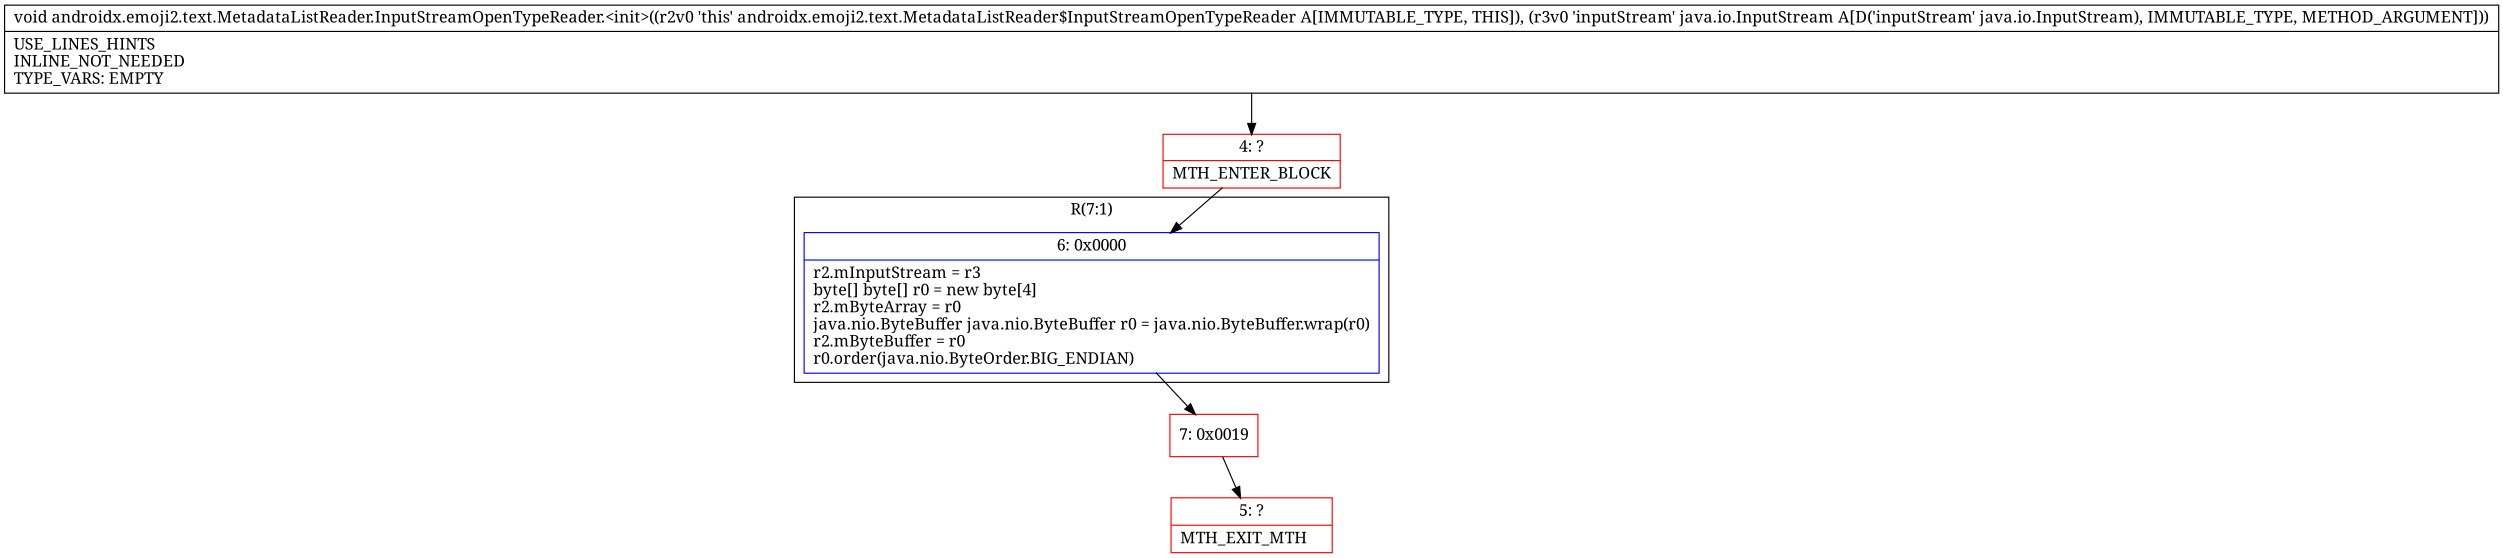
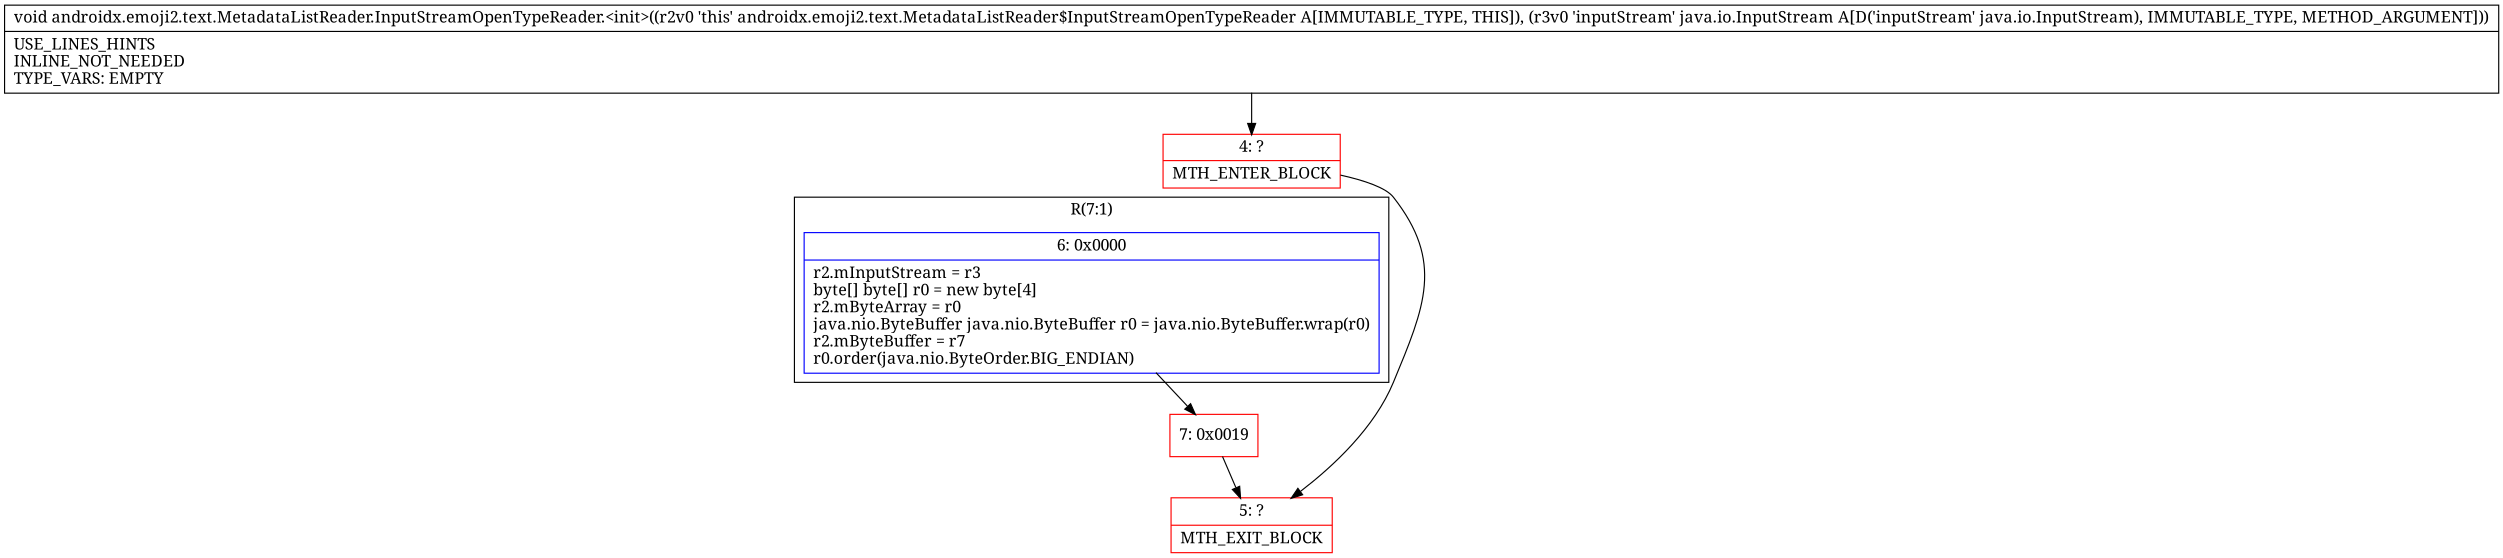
(1201, 207) -> (1414, 330)
(889, 342) -> (889, 342)
(1244, 538) -> (1252, 538)
